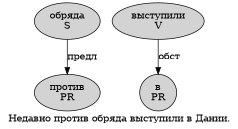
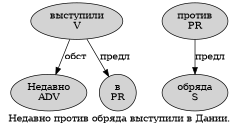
(67, 53) -> (195, 53)
(169, 57) -> (115, 57)
none -> (49, 93)
